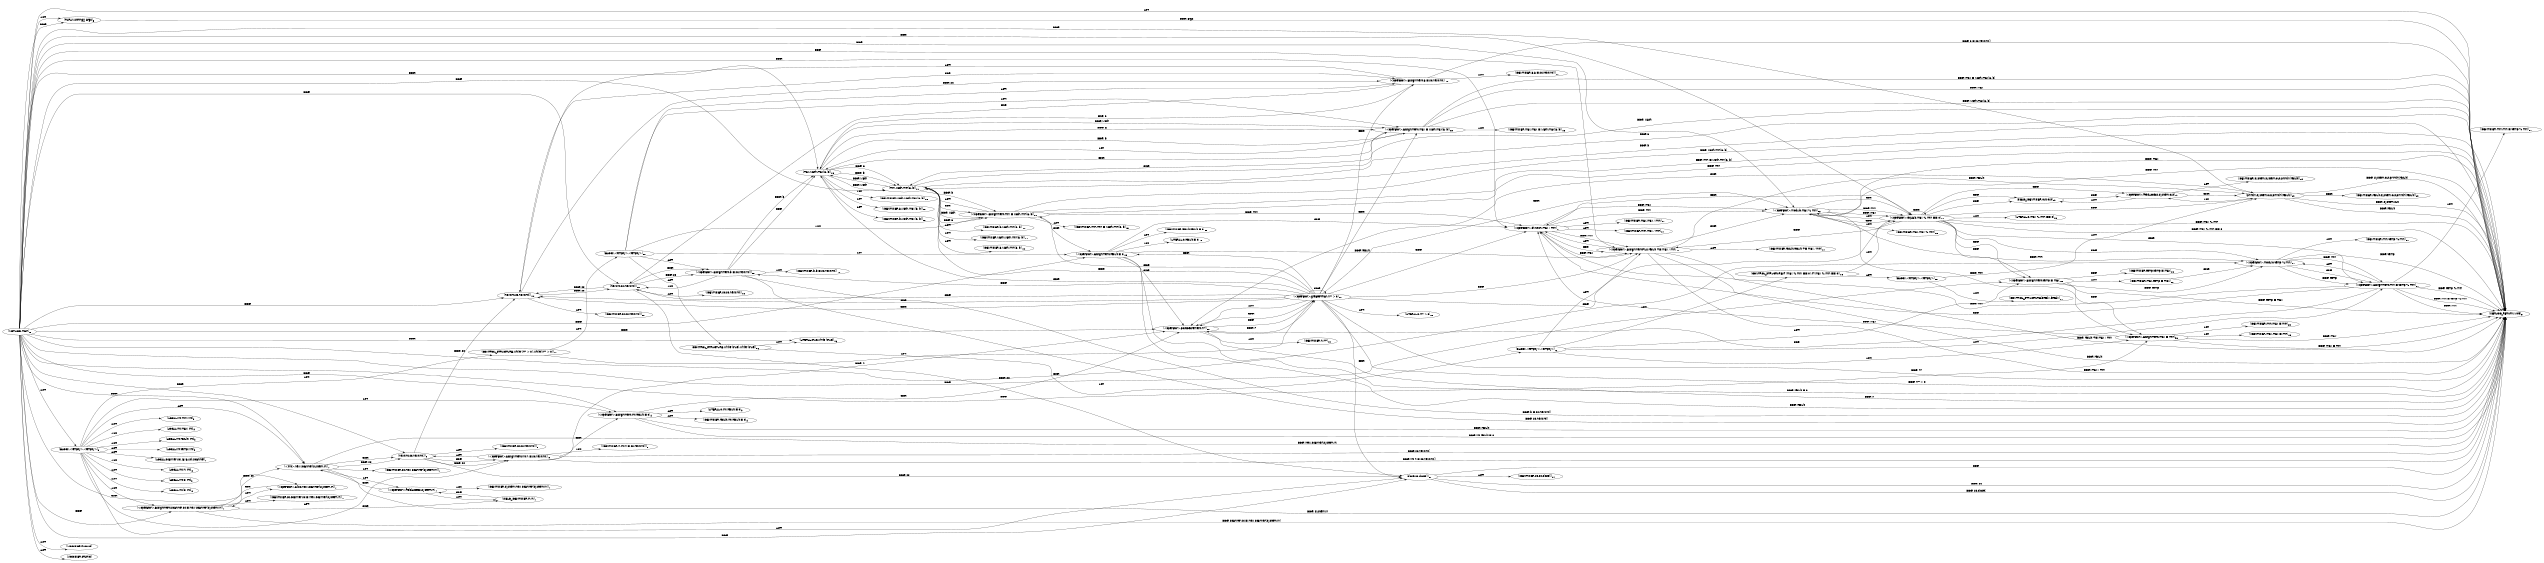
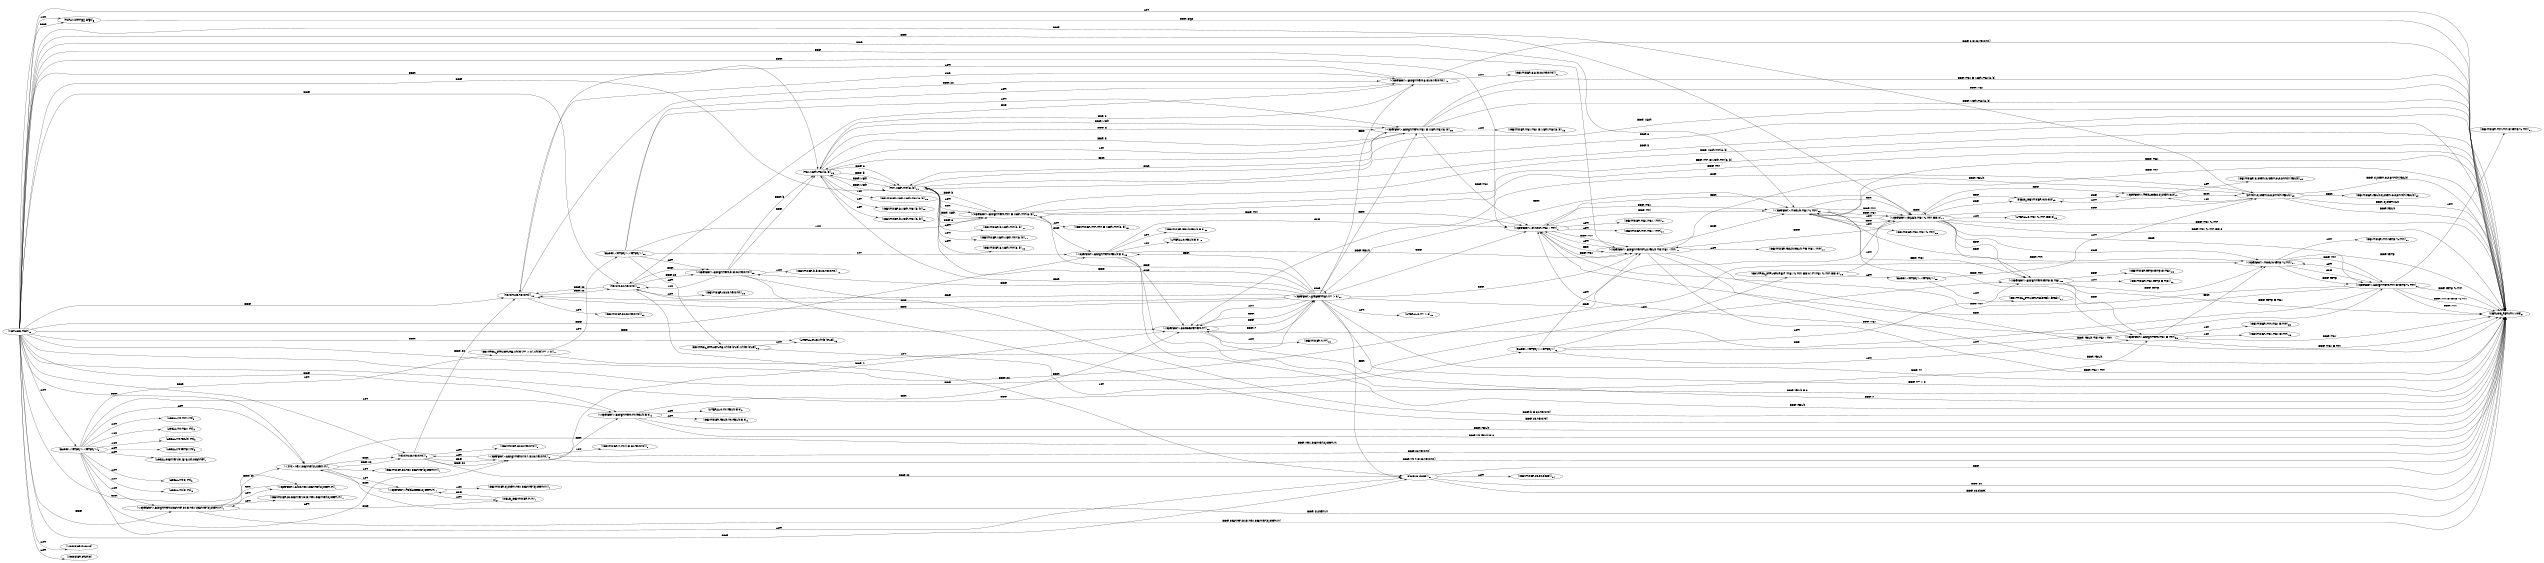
none -> (1469, 185)
none -> (1911, 260)
(2211, 273) -> (2212, 303)
(1057, 374) -> (1057, 374)
(181, 470) -> none
